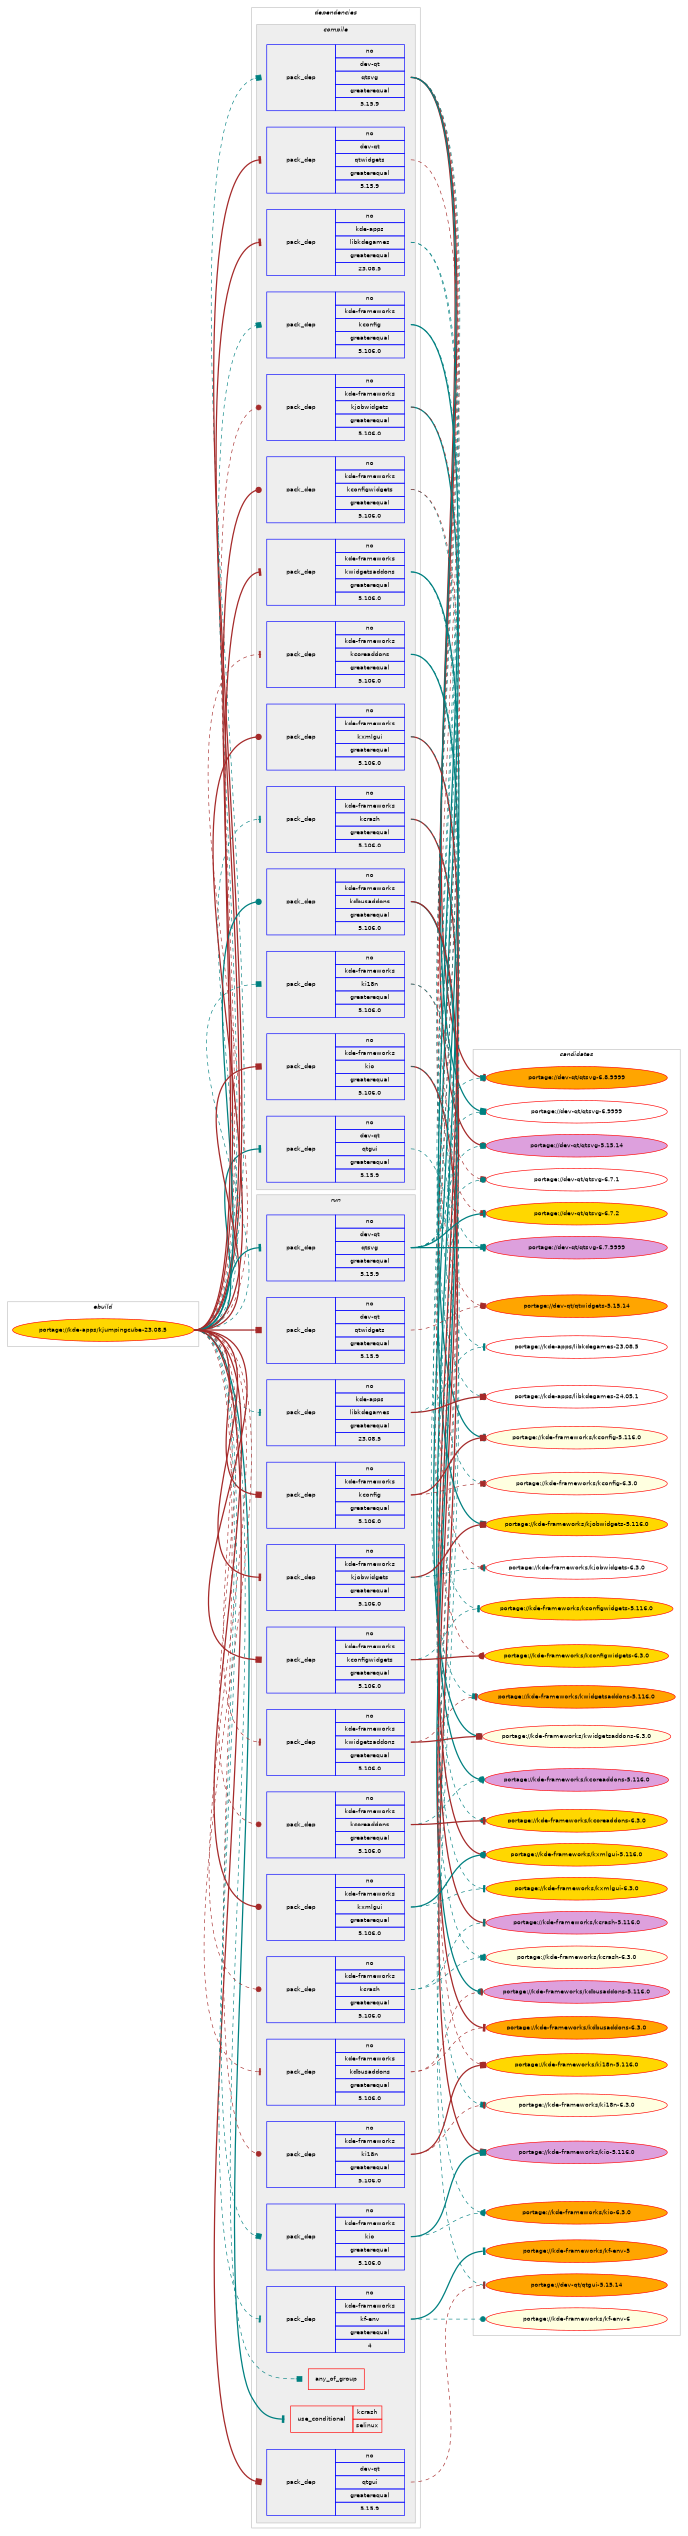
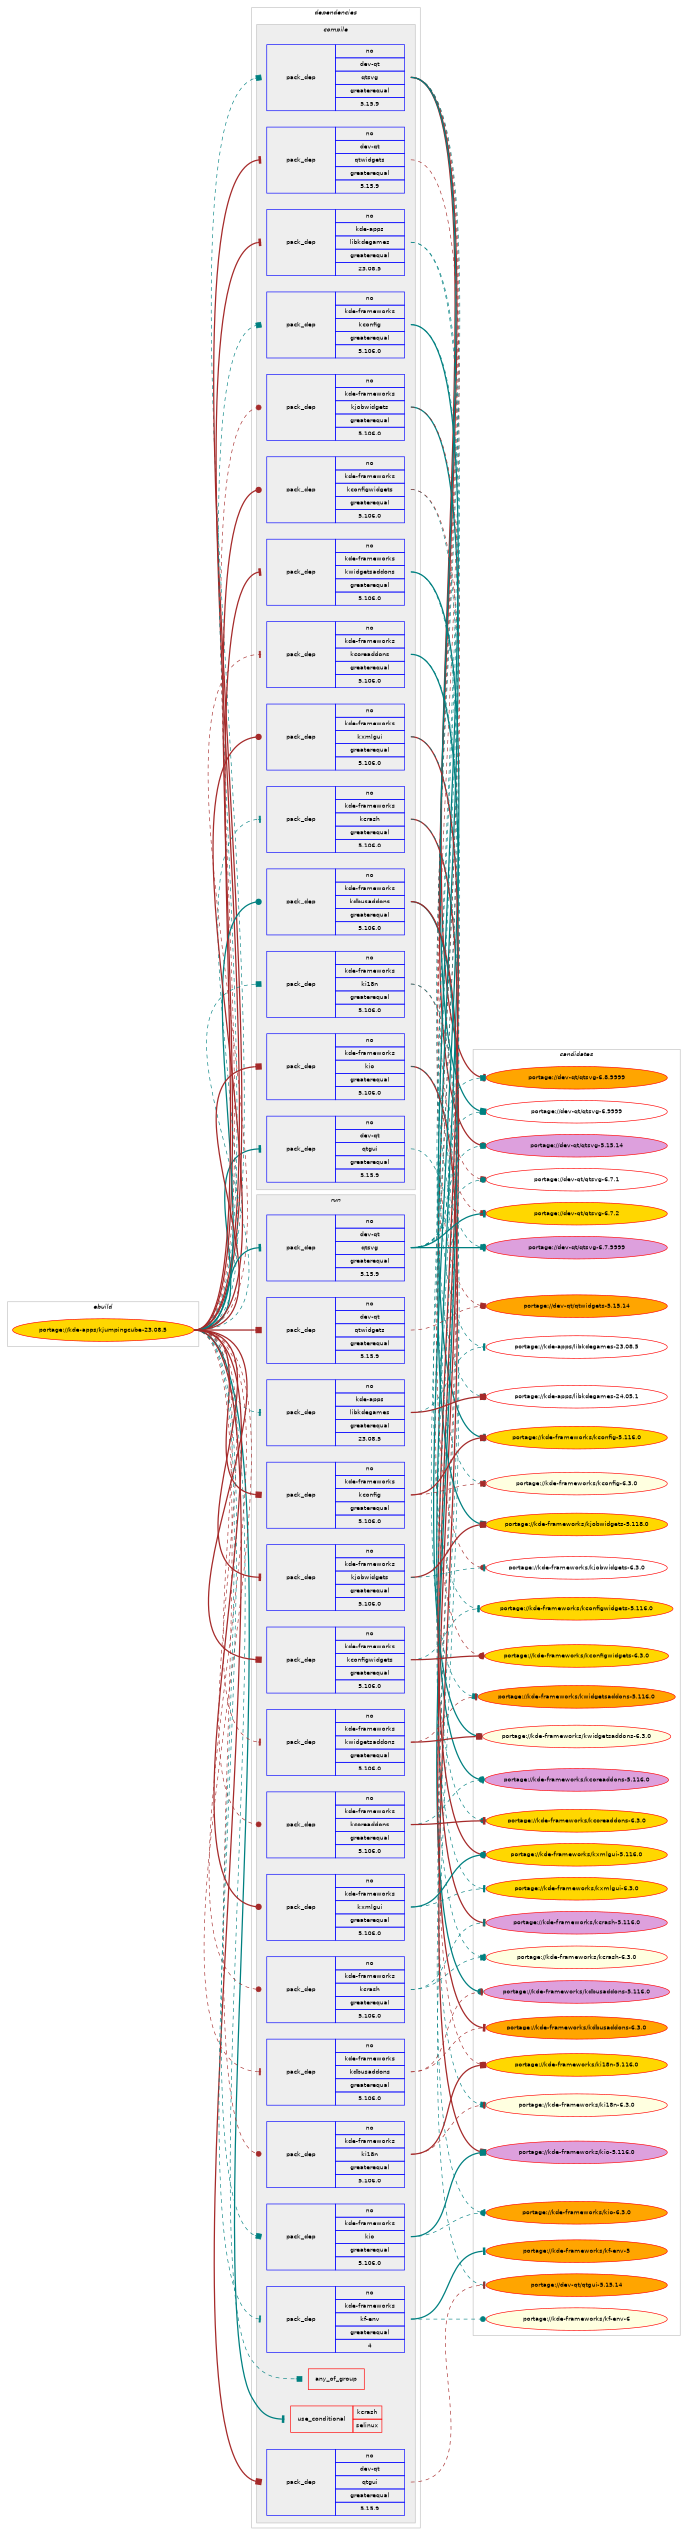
(577, 1438) -> (577, 1438)
(577, 1524) -> (577, 1524)
